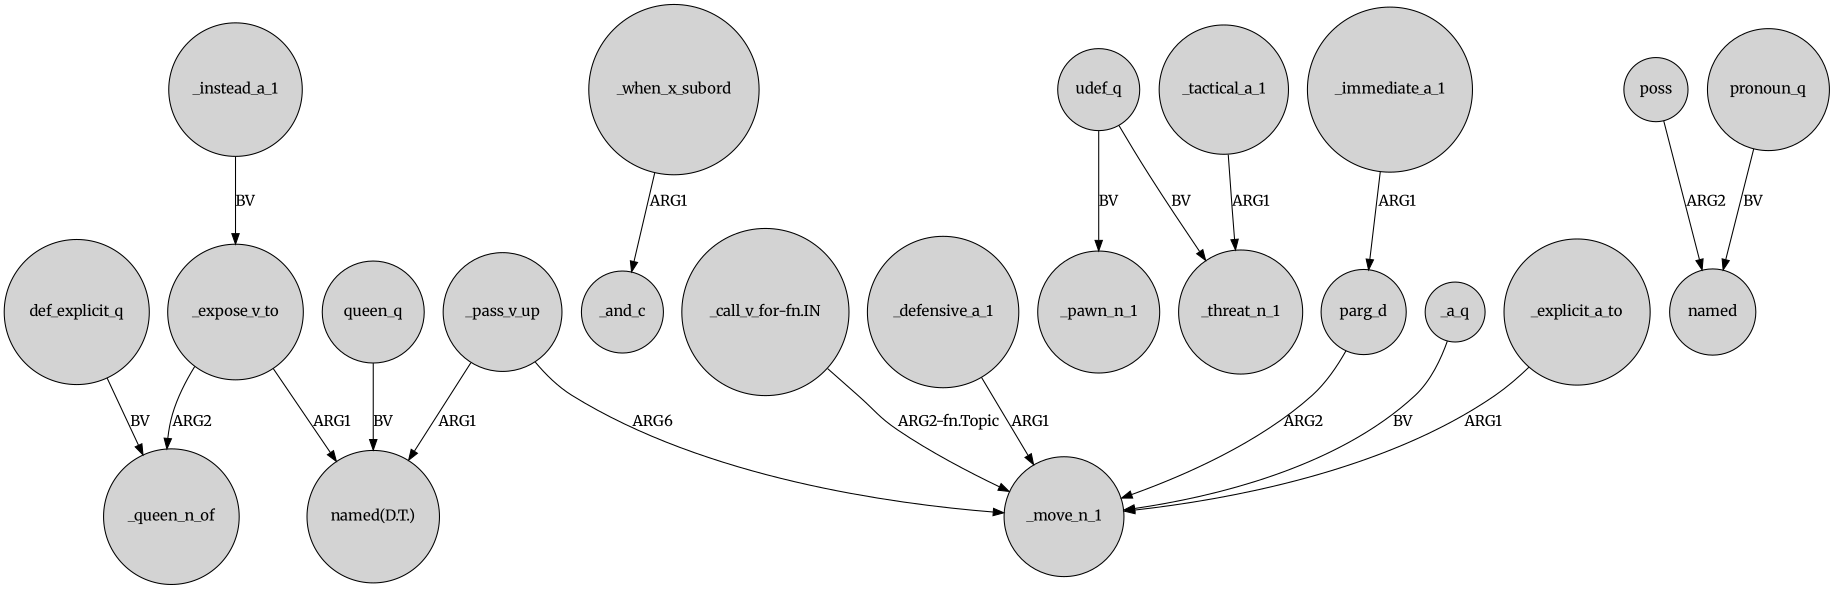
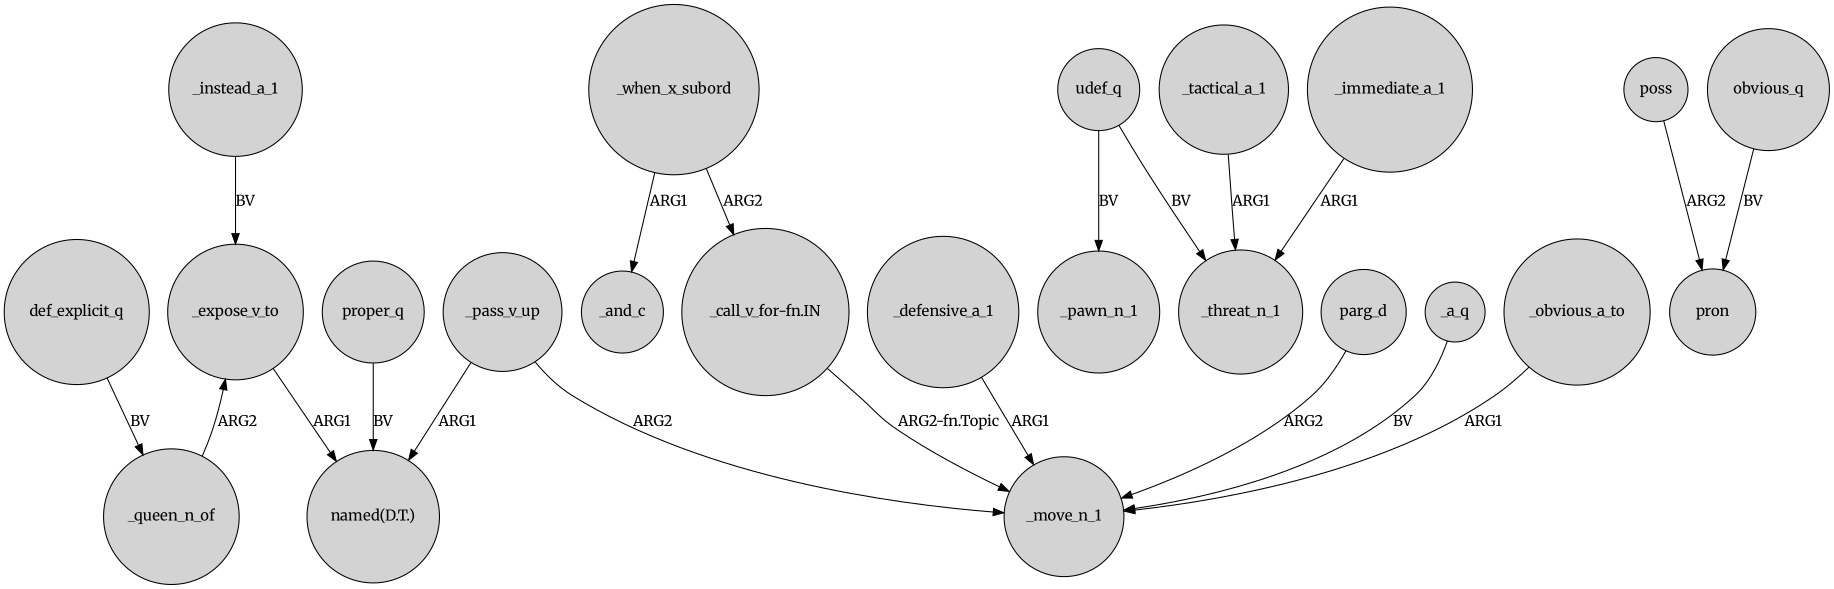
(1768, 90) -> (1768, 90)
none -> (718, 197)
(1375, 215) -> (1313, 205)
(373, 312) -> (373, 312)
(1577, 312) -> (1577, 312)
(1713, 312) -> (1713, 312)
(177, 401) -> (215, 423)
(653, 422) -> (653, 422)
